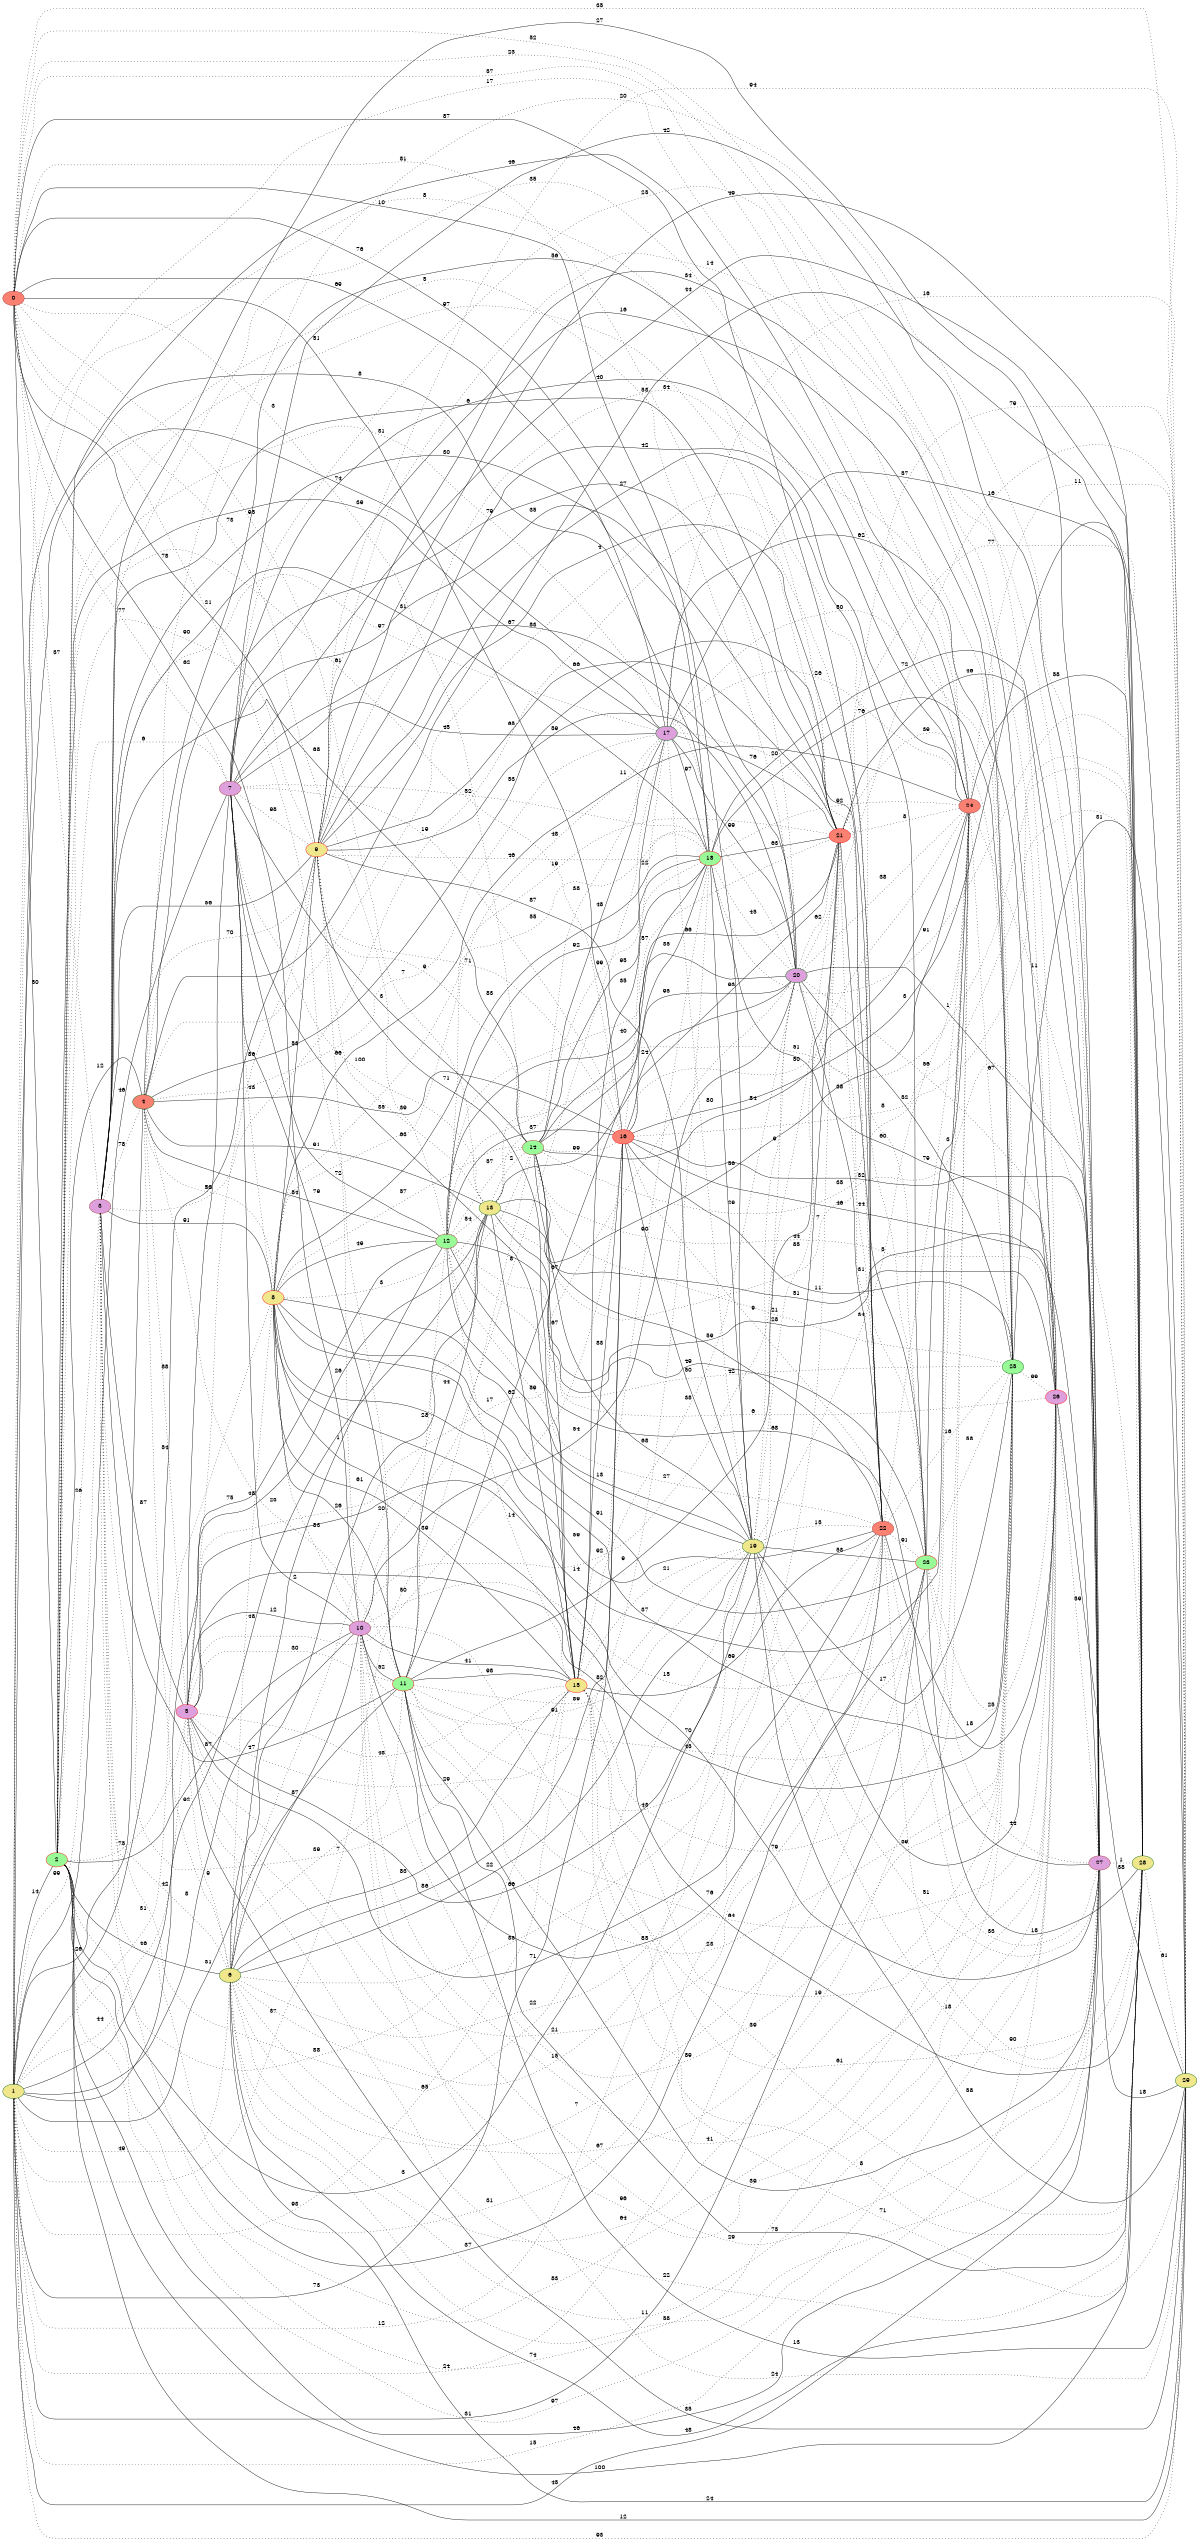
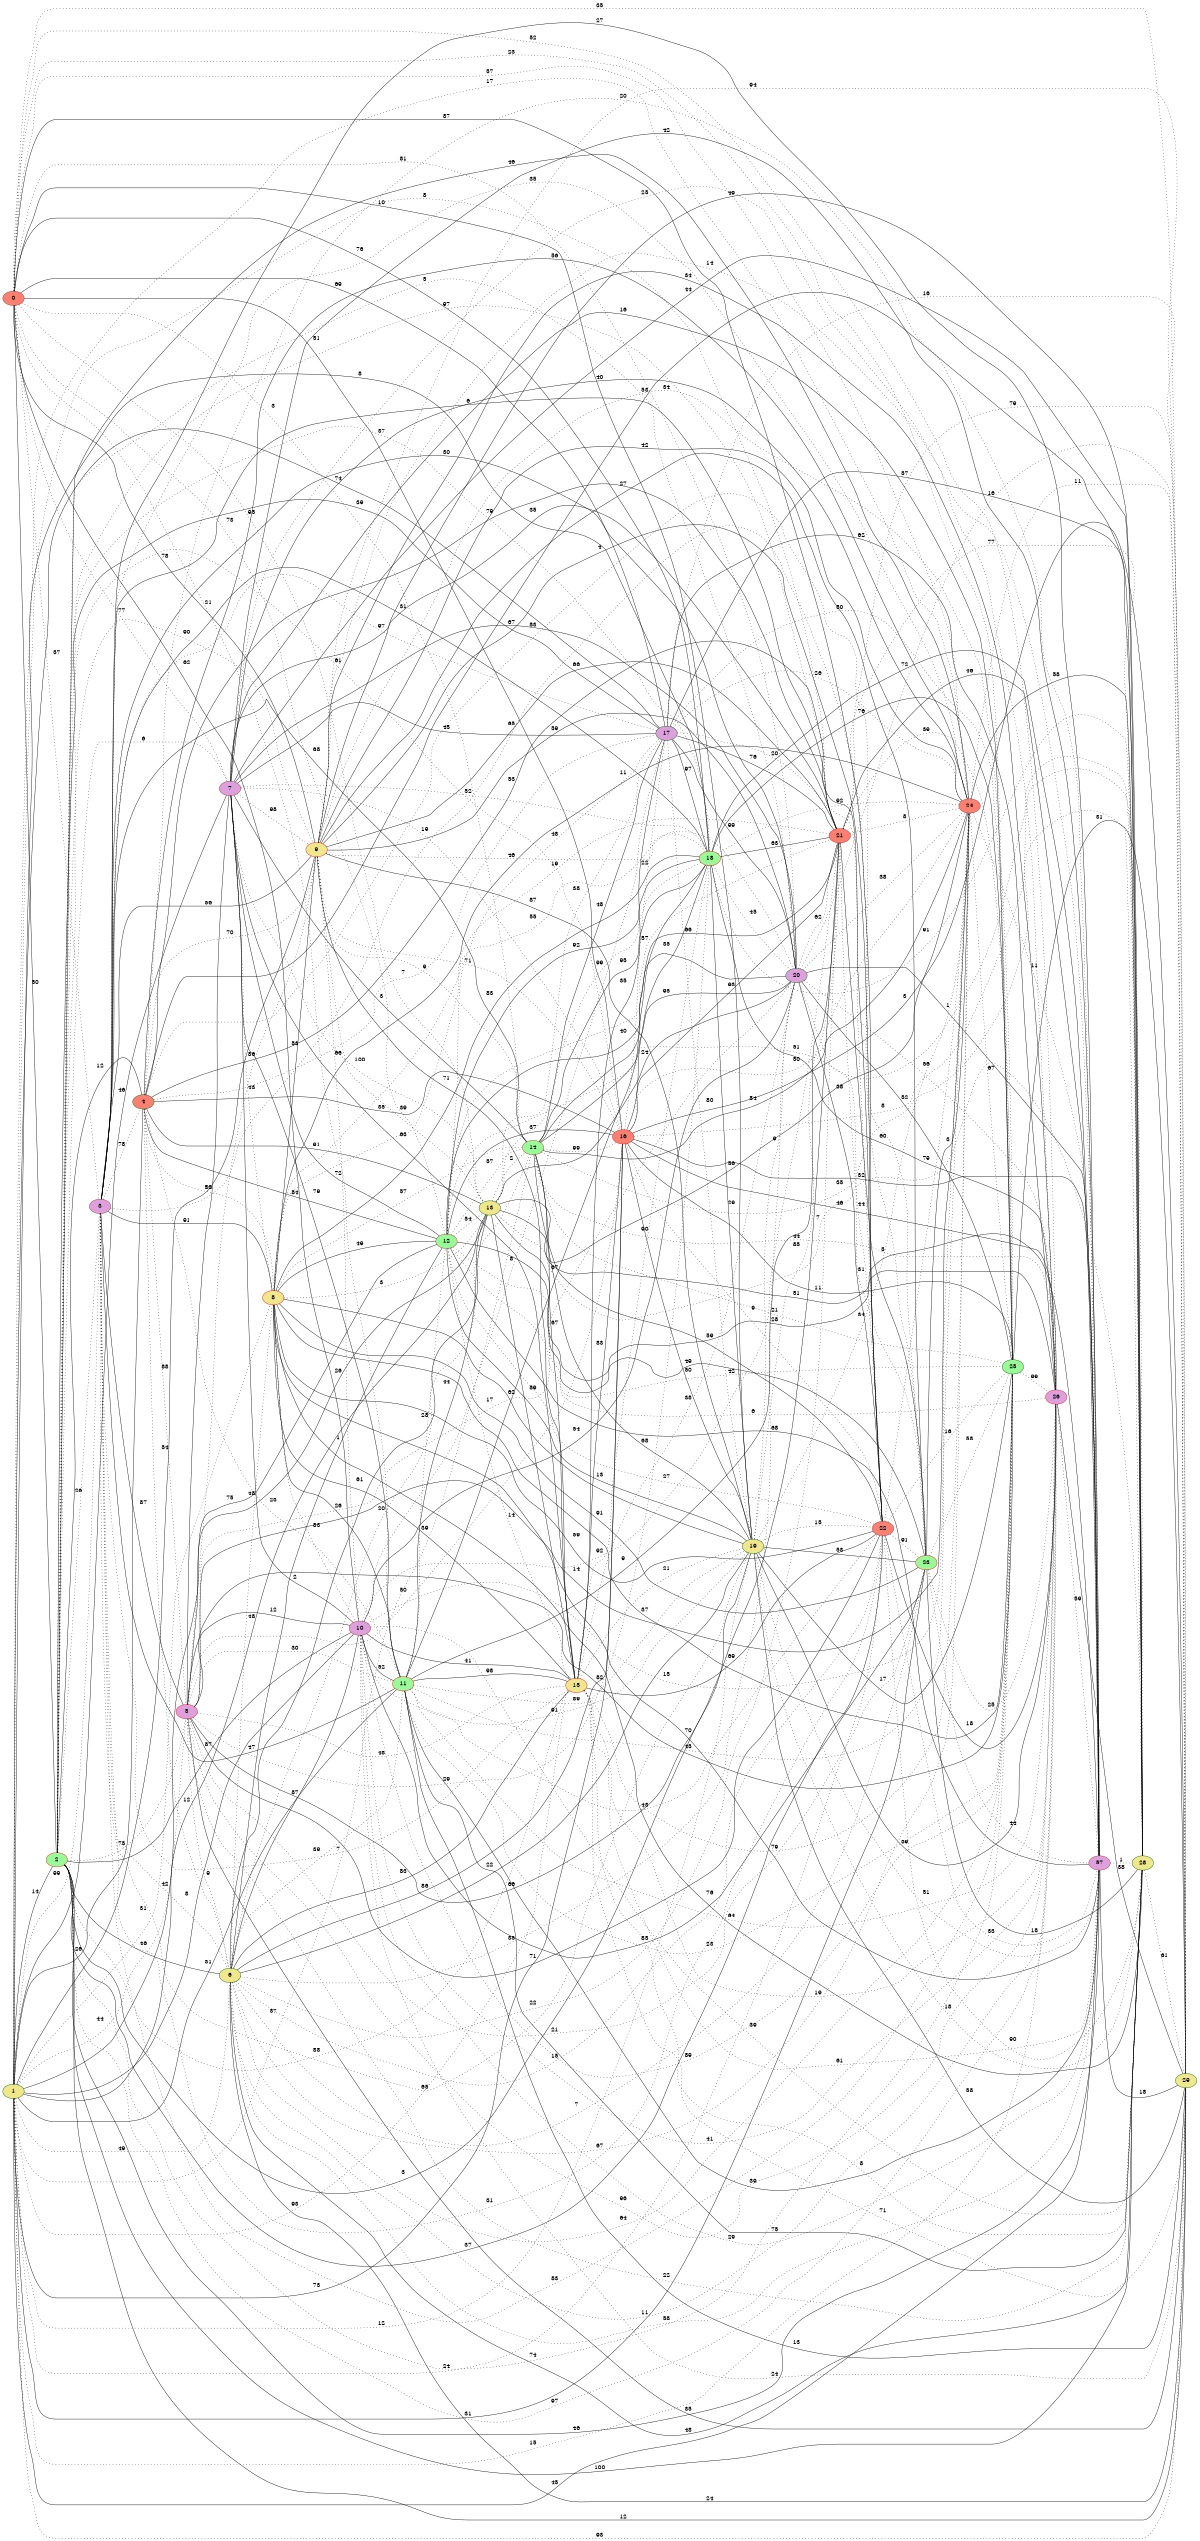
(382, 431) -> (382, 431)
(187, 1800) -> (187, 1800)
(1100, 1863) -> (1100, 1863)
